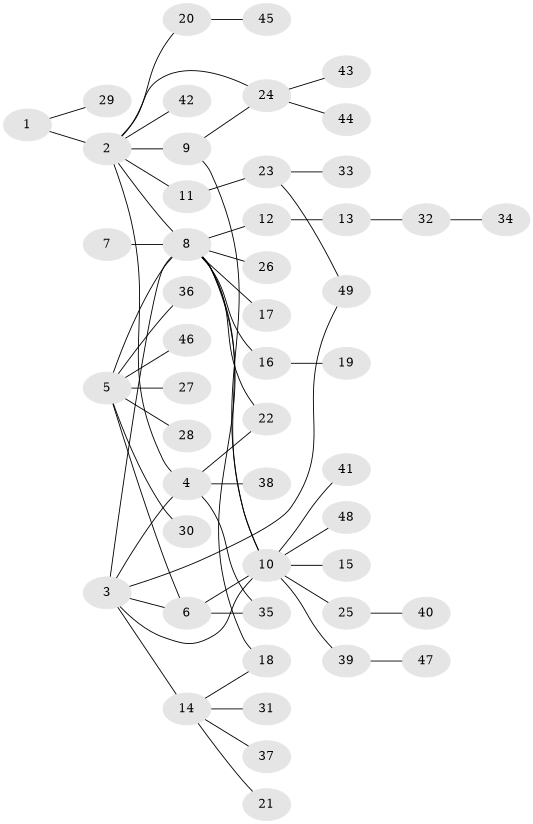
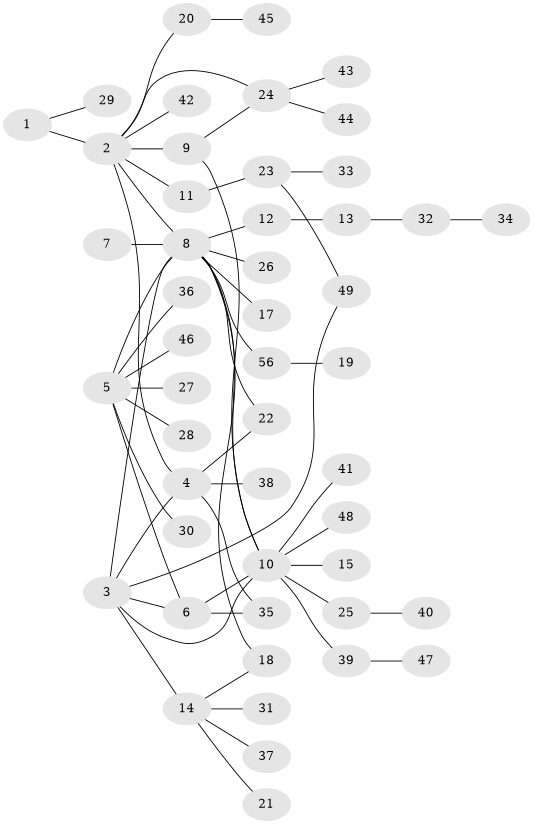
(267, 363) -> (267, 363)
